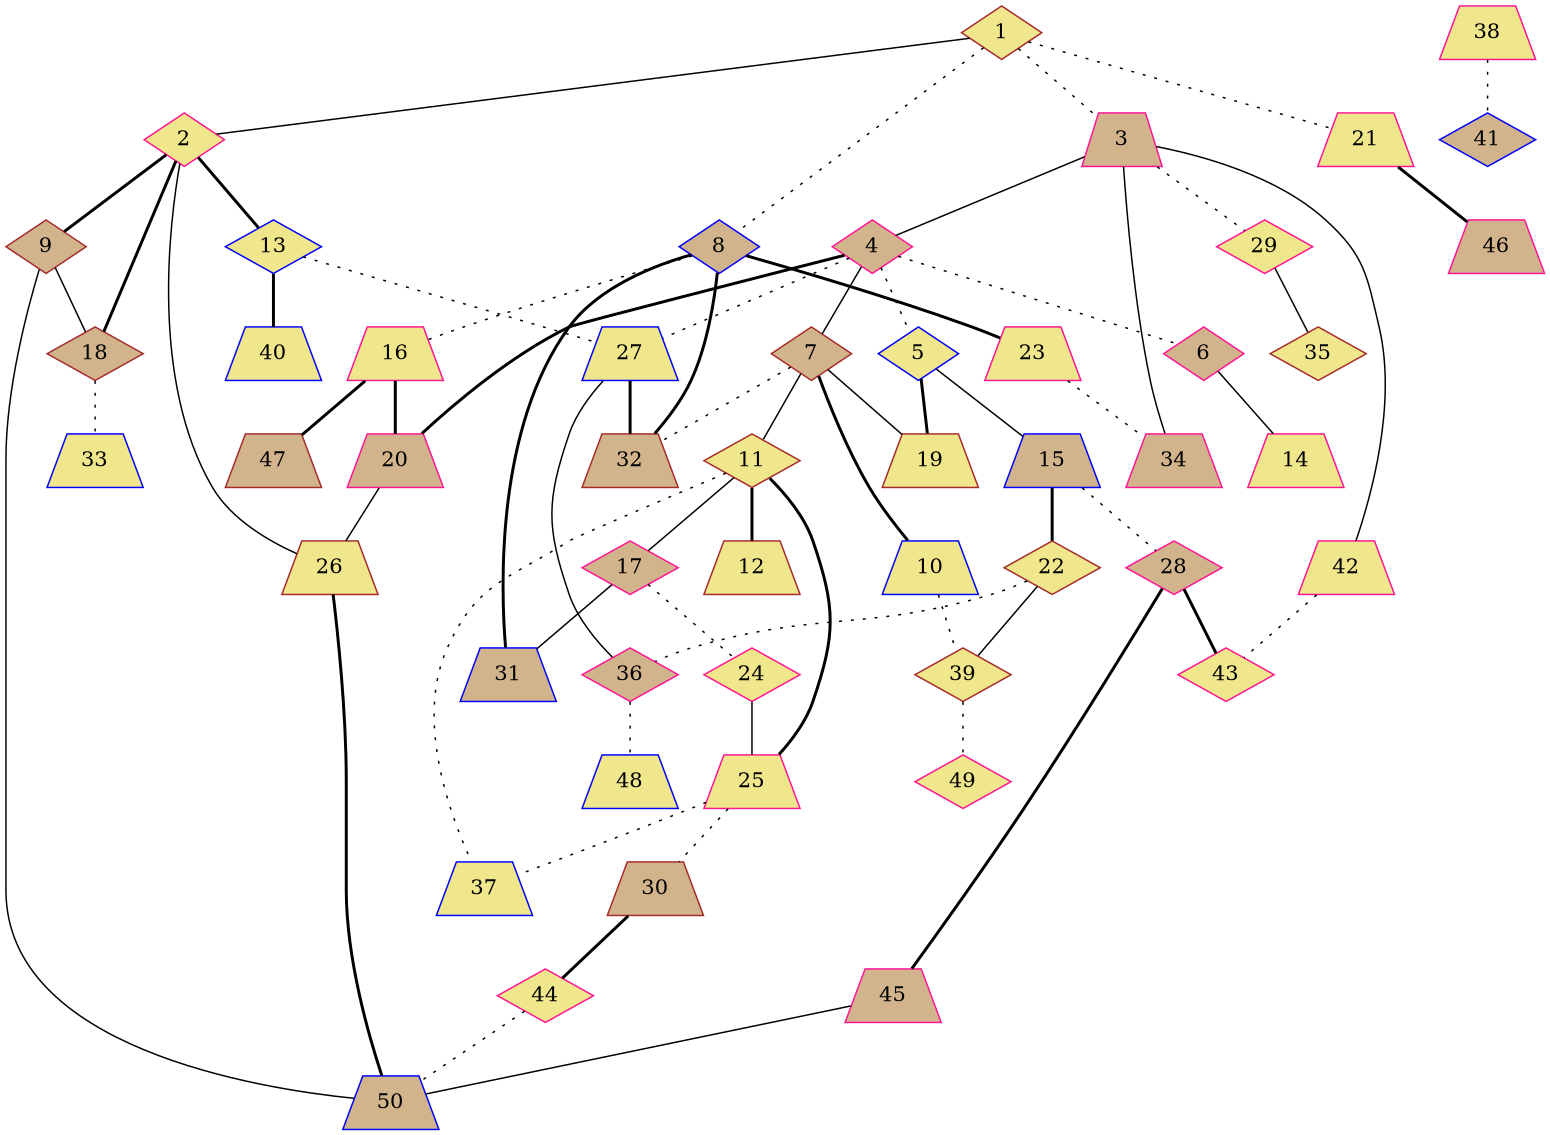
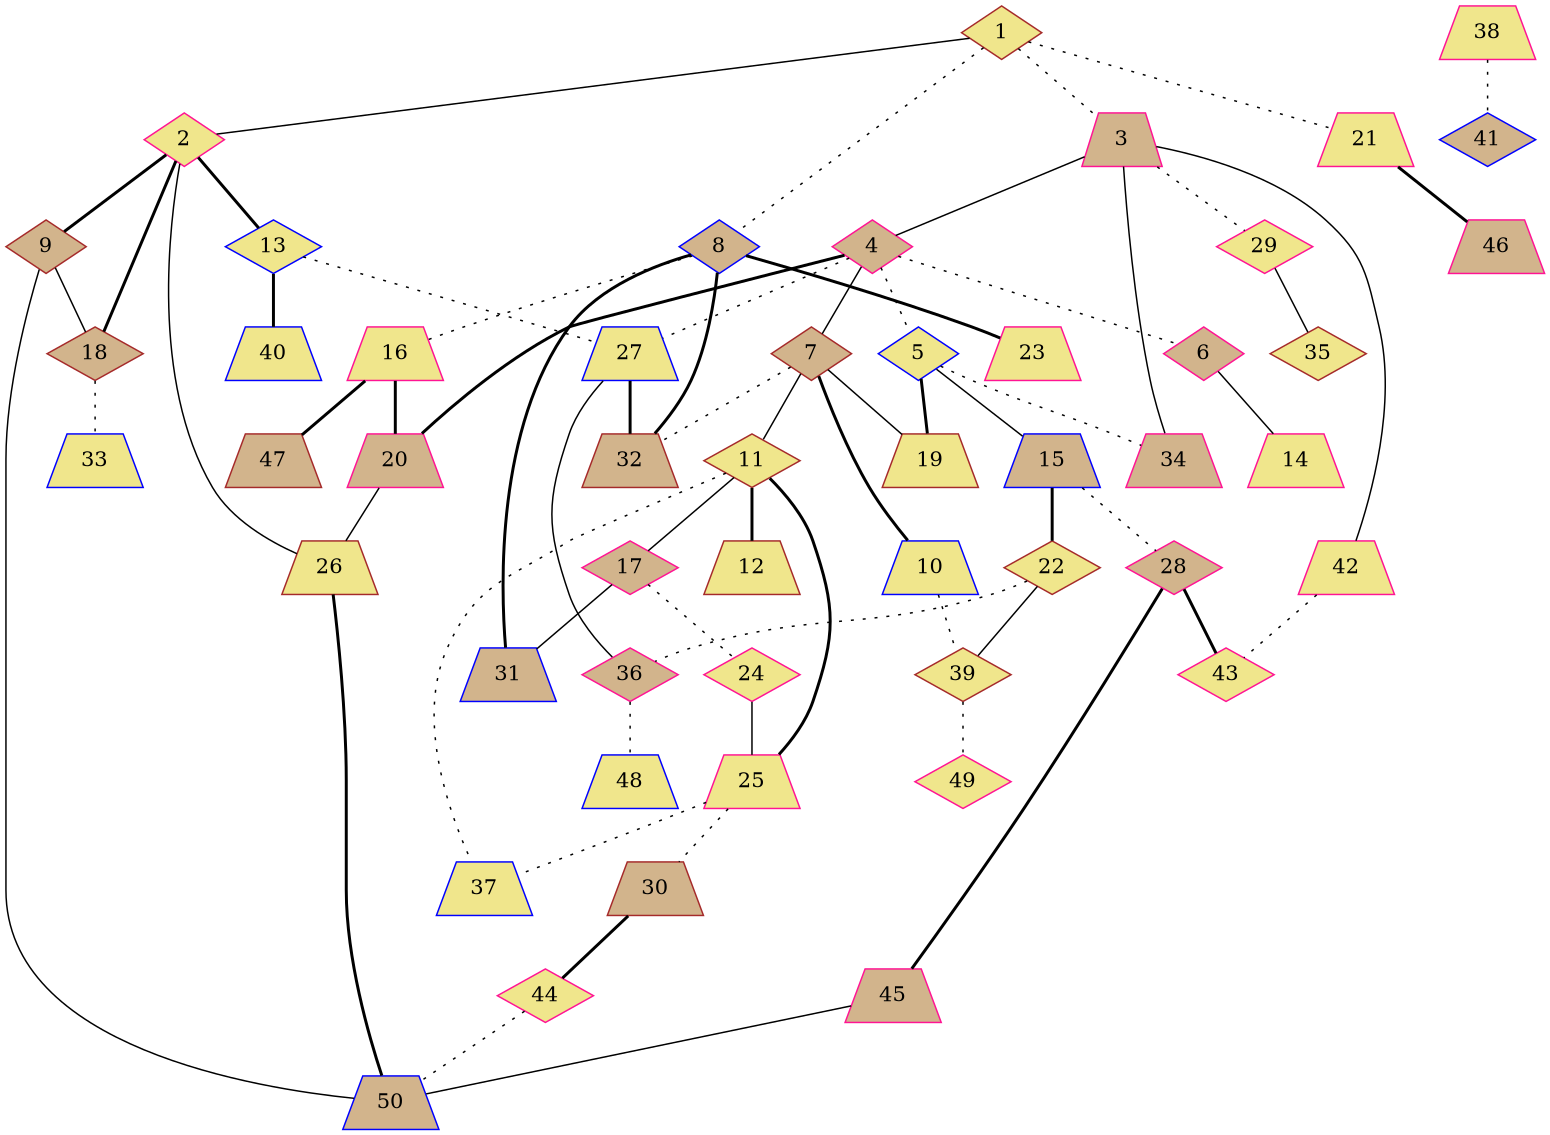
(1106, 409) -> (1040, 407)
